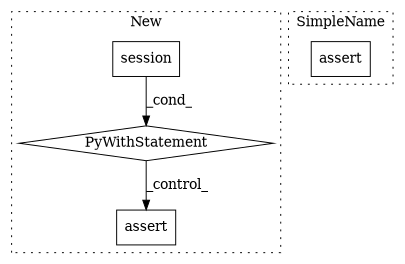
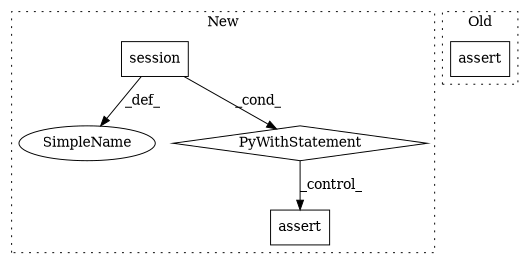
(341, 23) -> (480, 23)
none -> (87, 143)
